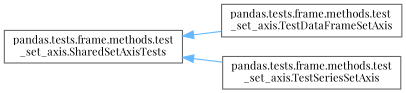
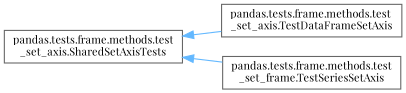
(312, 73) -> (312, 73)
